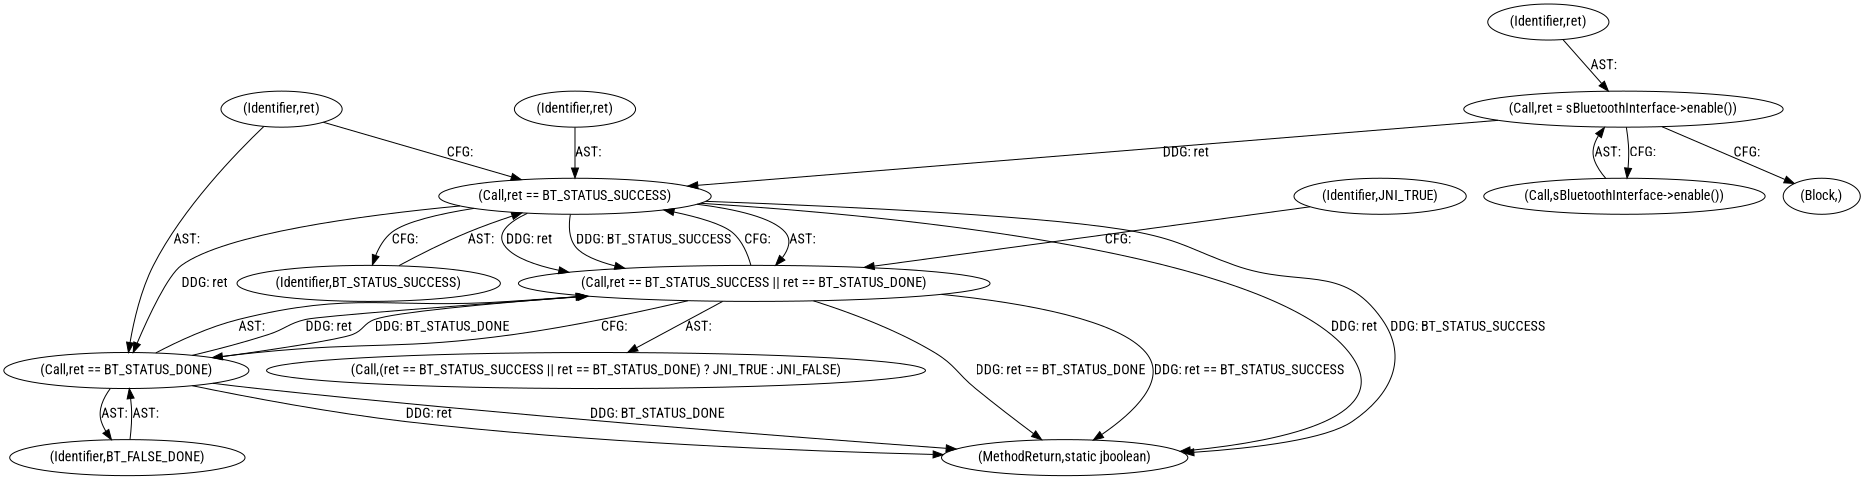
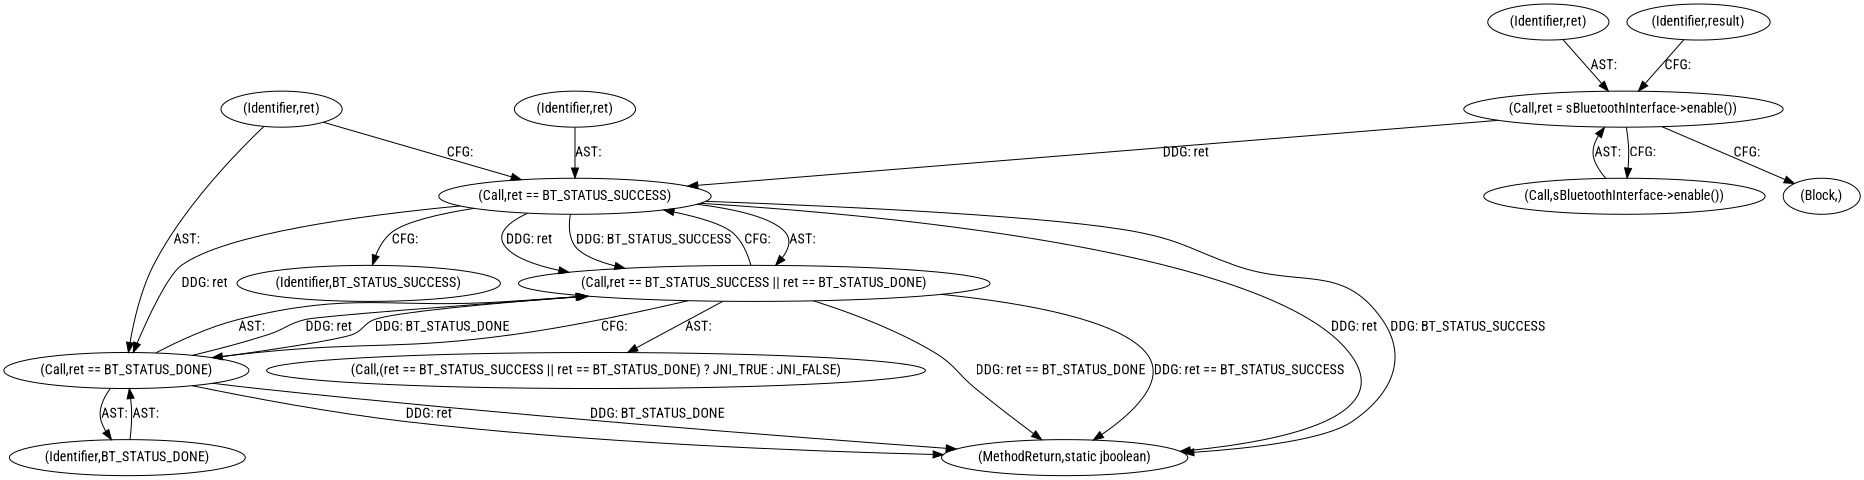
none -> (1699, 22)
(1380, 196) -> none
(454, 238) -> none
(127, 458) -> (127, 458)
